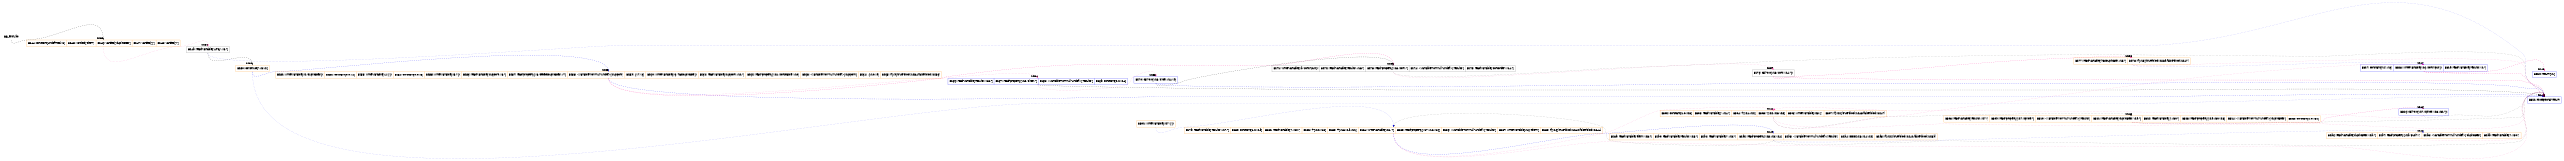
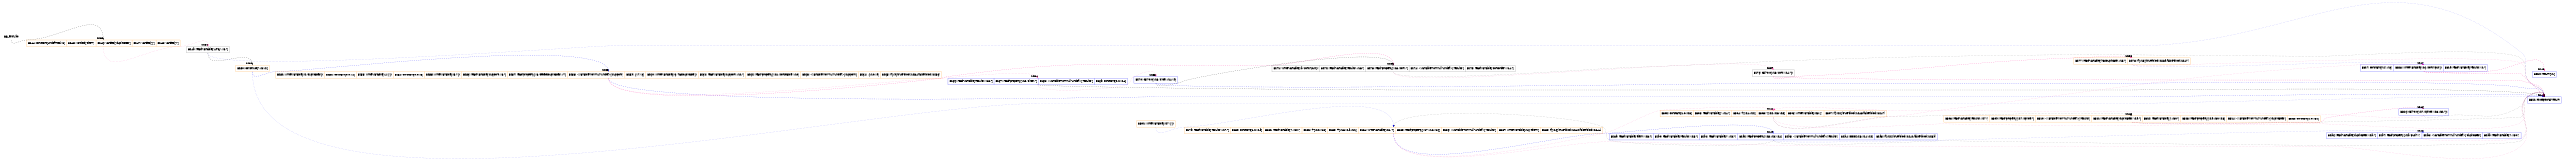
(2424, 136) -> (2424, 136)
(1773, 137) -> (1773, 137)
